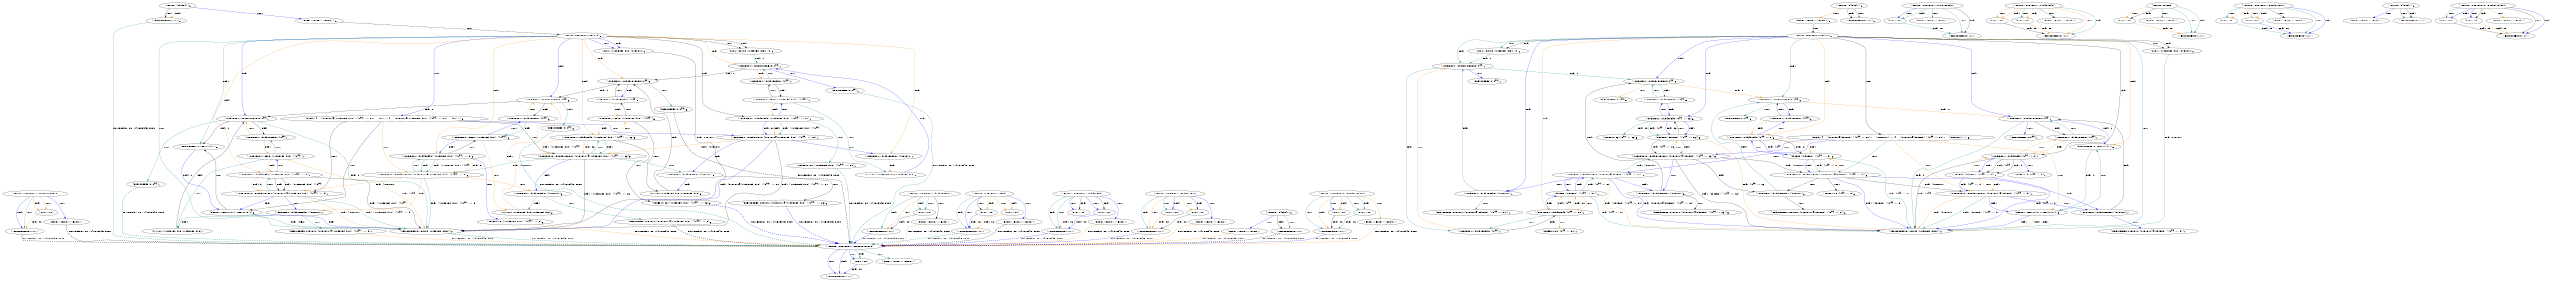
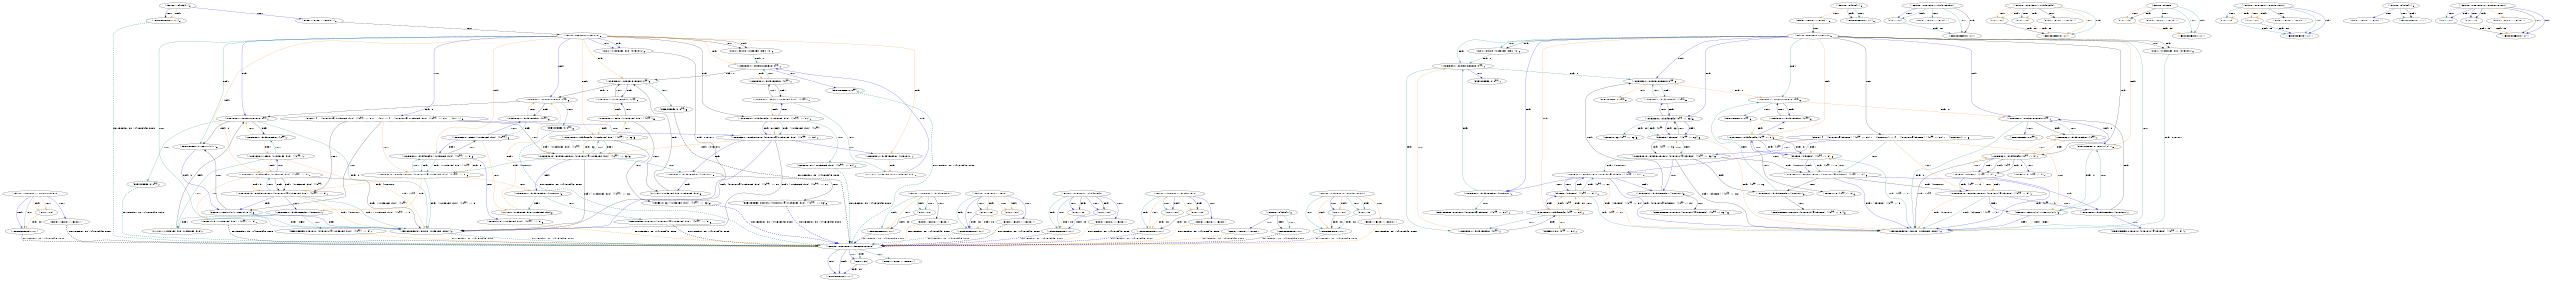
(1632, 165) -> (1614, 160)
(1832, 184) -> (1772, 180)
none -> (229, 222)
